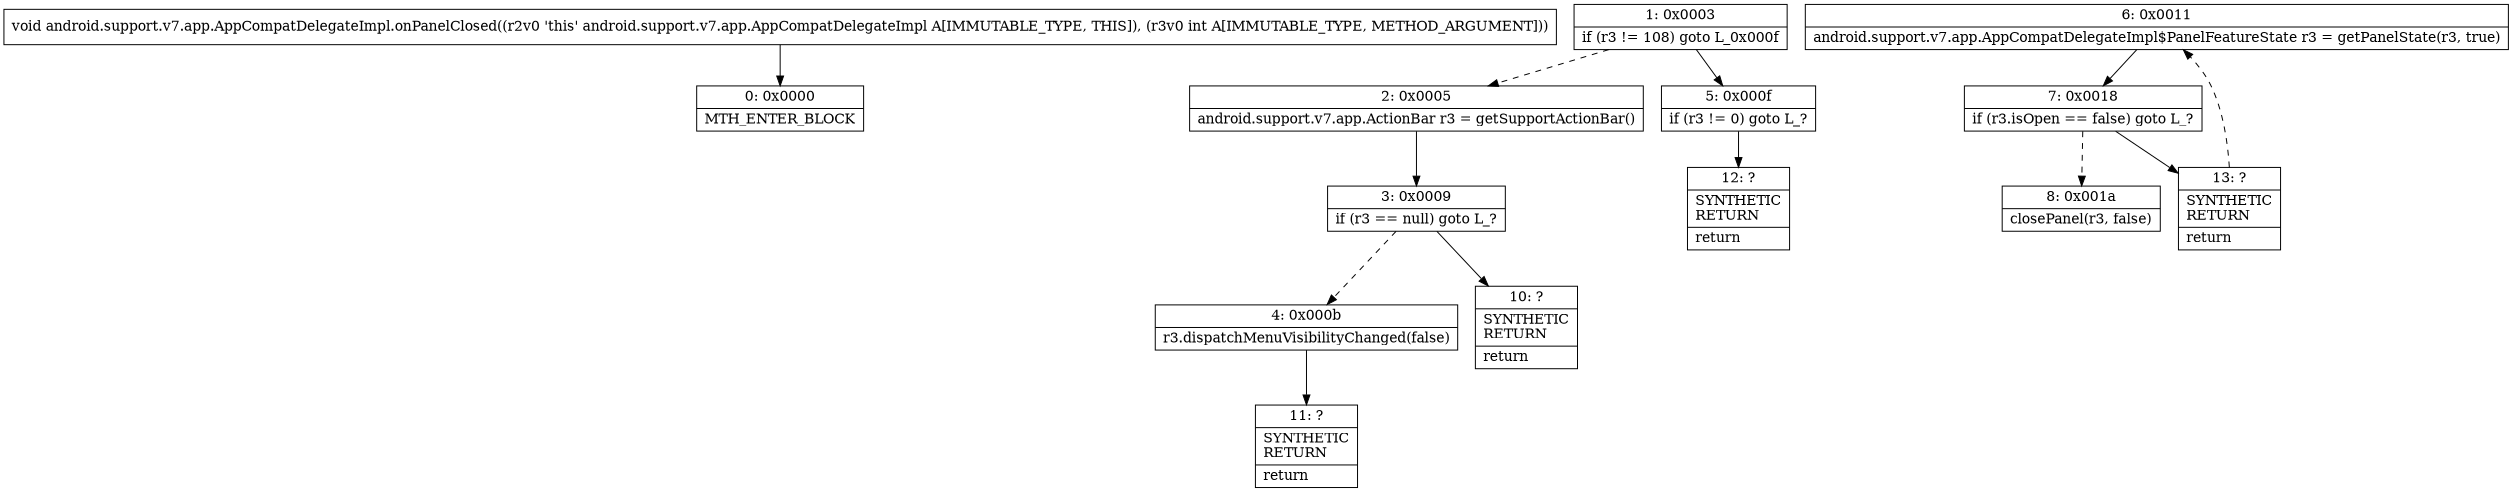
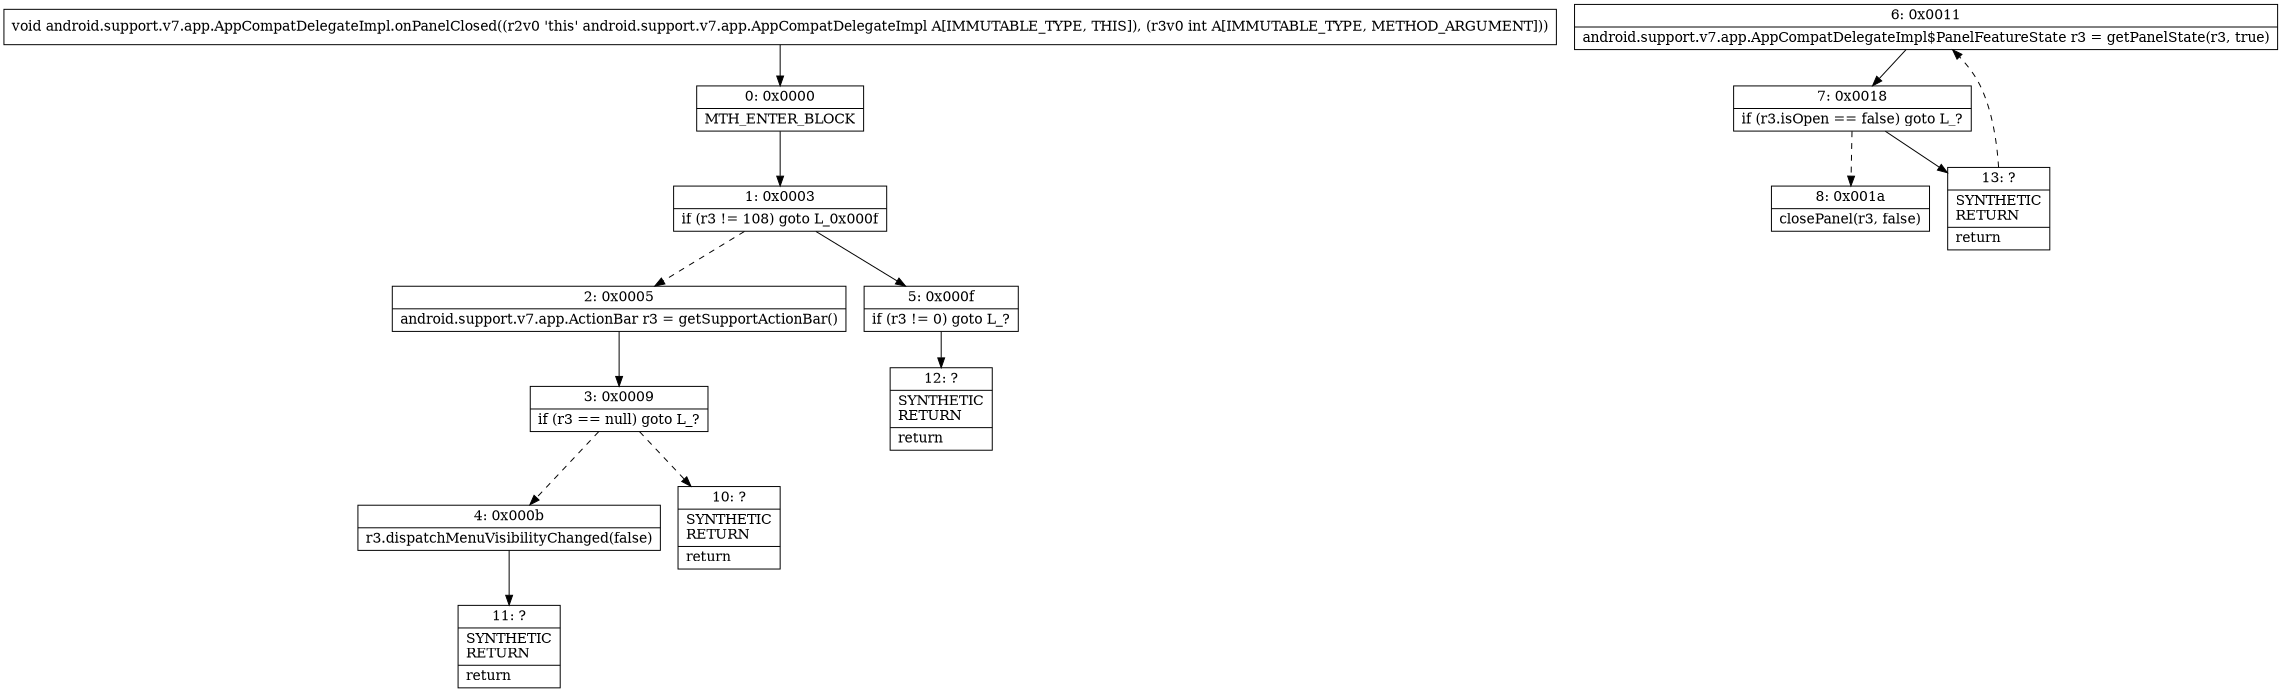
none -> (780, 154)
(1459, 255) -> (662, 455)
